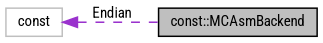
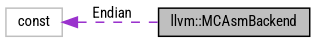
(238, 22) -> (234, 22)
